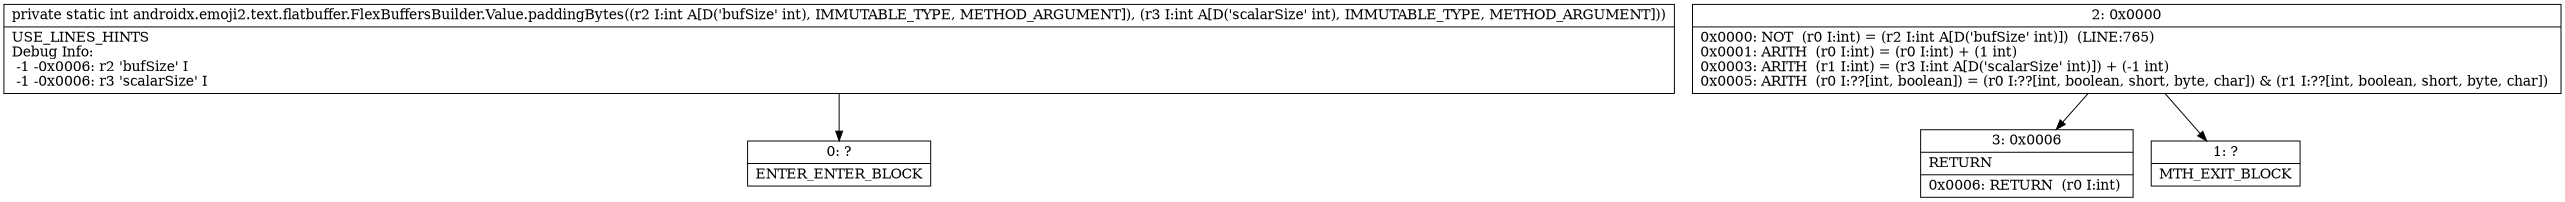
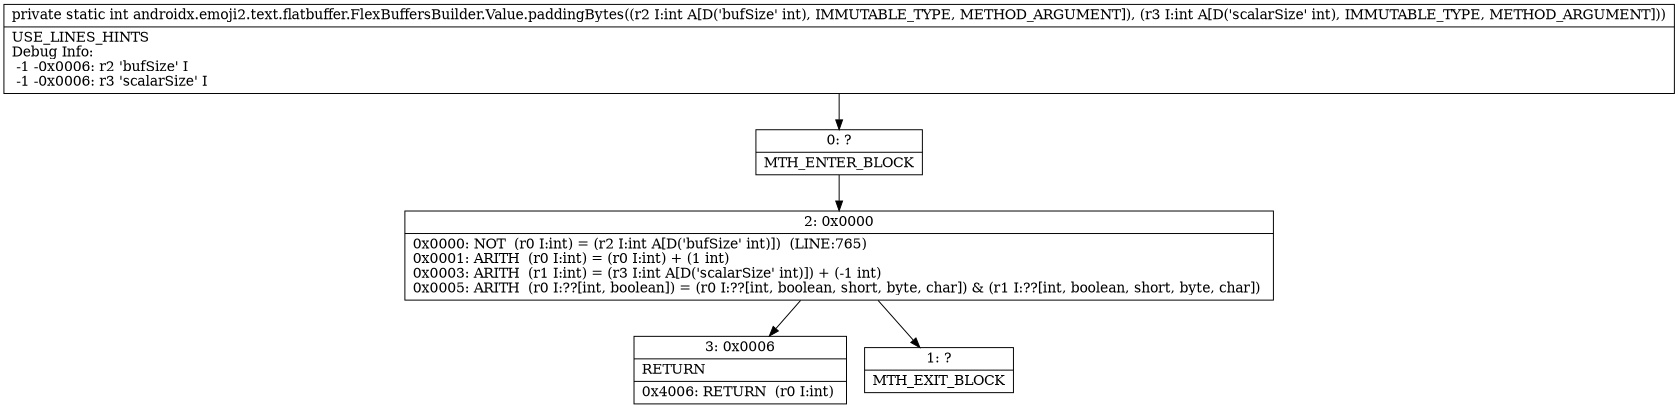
(839, 174) -> (839, 163)
(2027, 186) -> (740, 392)
none -> (839, 188)
